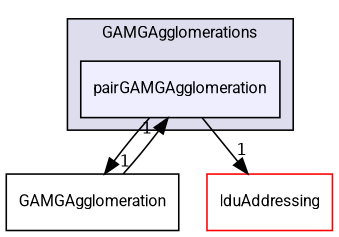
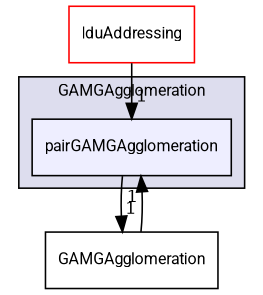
(180, 34) -> (132, 92)
(220, 140) -> (132, 86)
